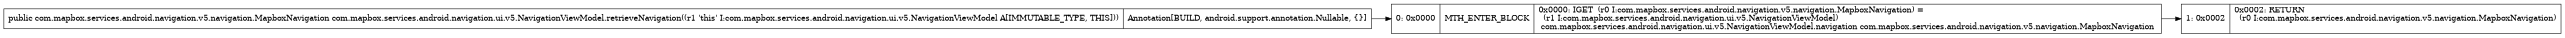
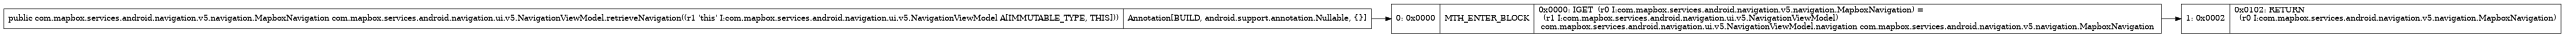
(2272, 10) -> (2272, 10)
